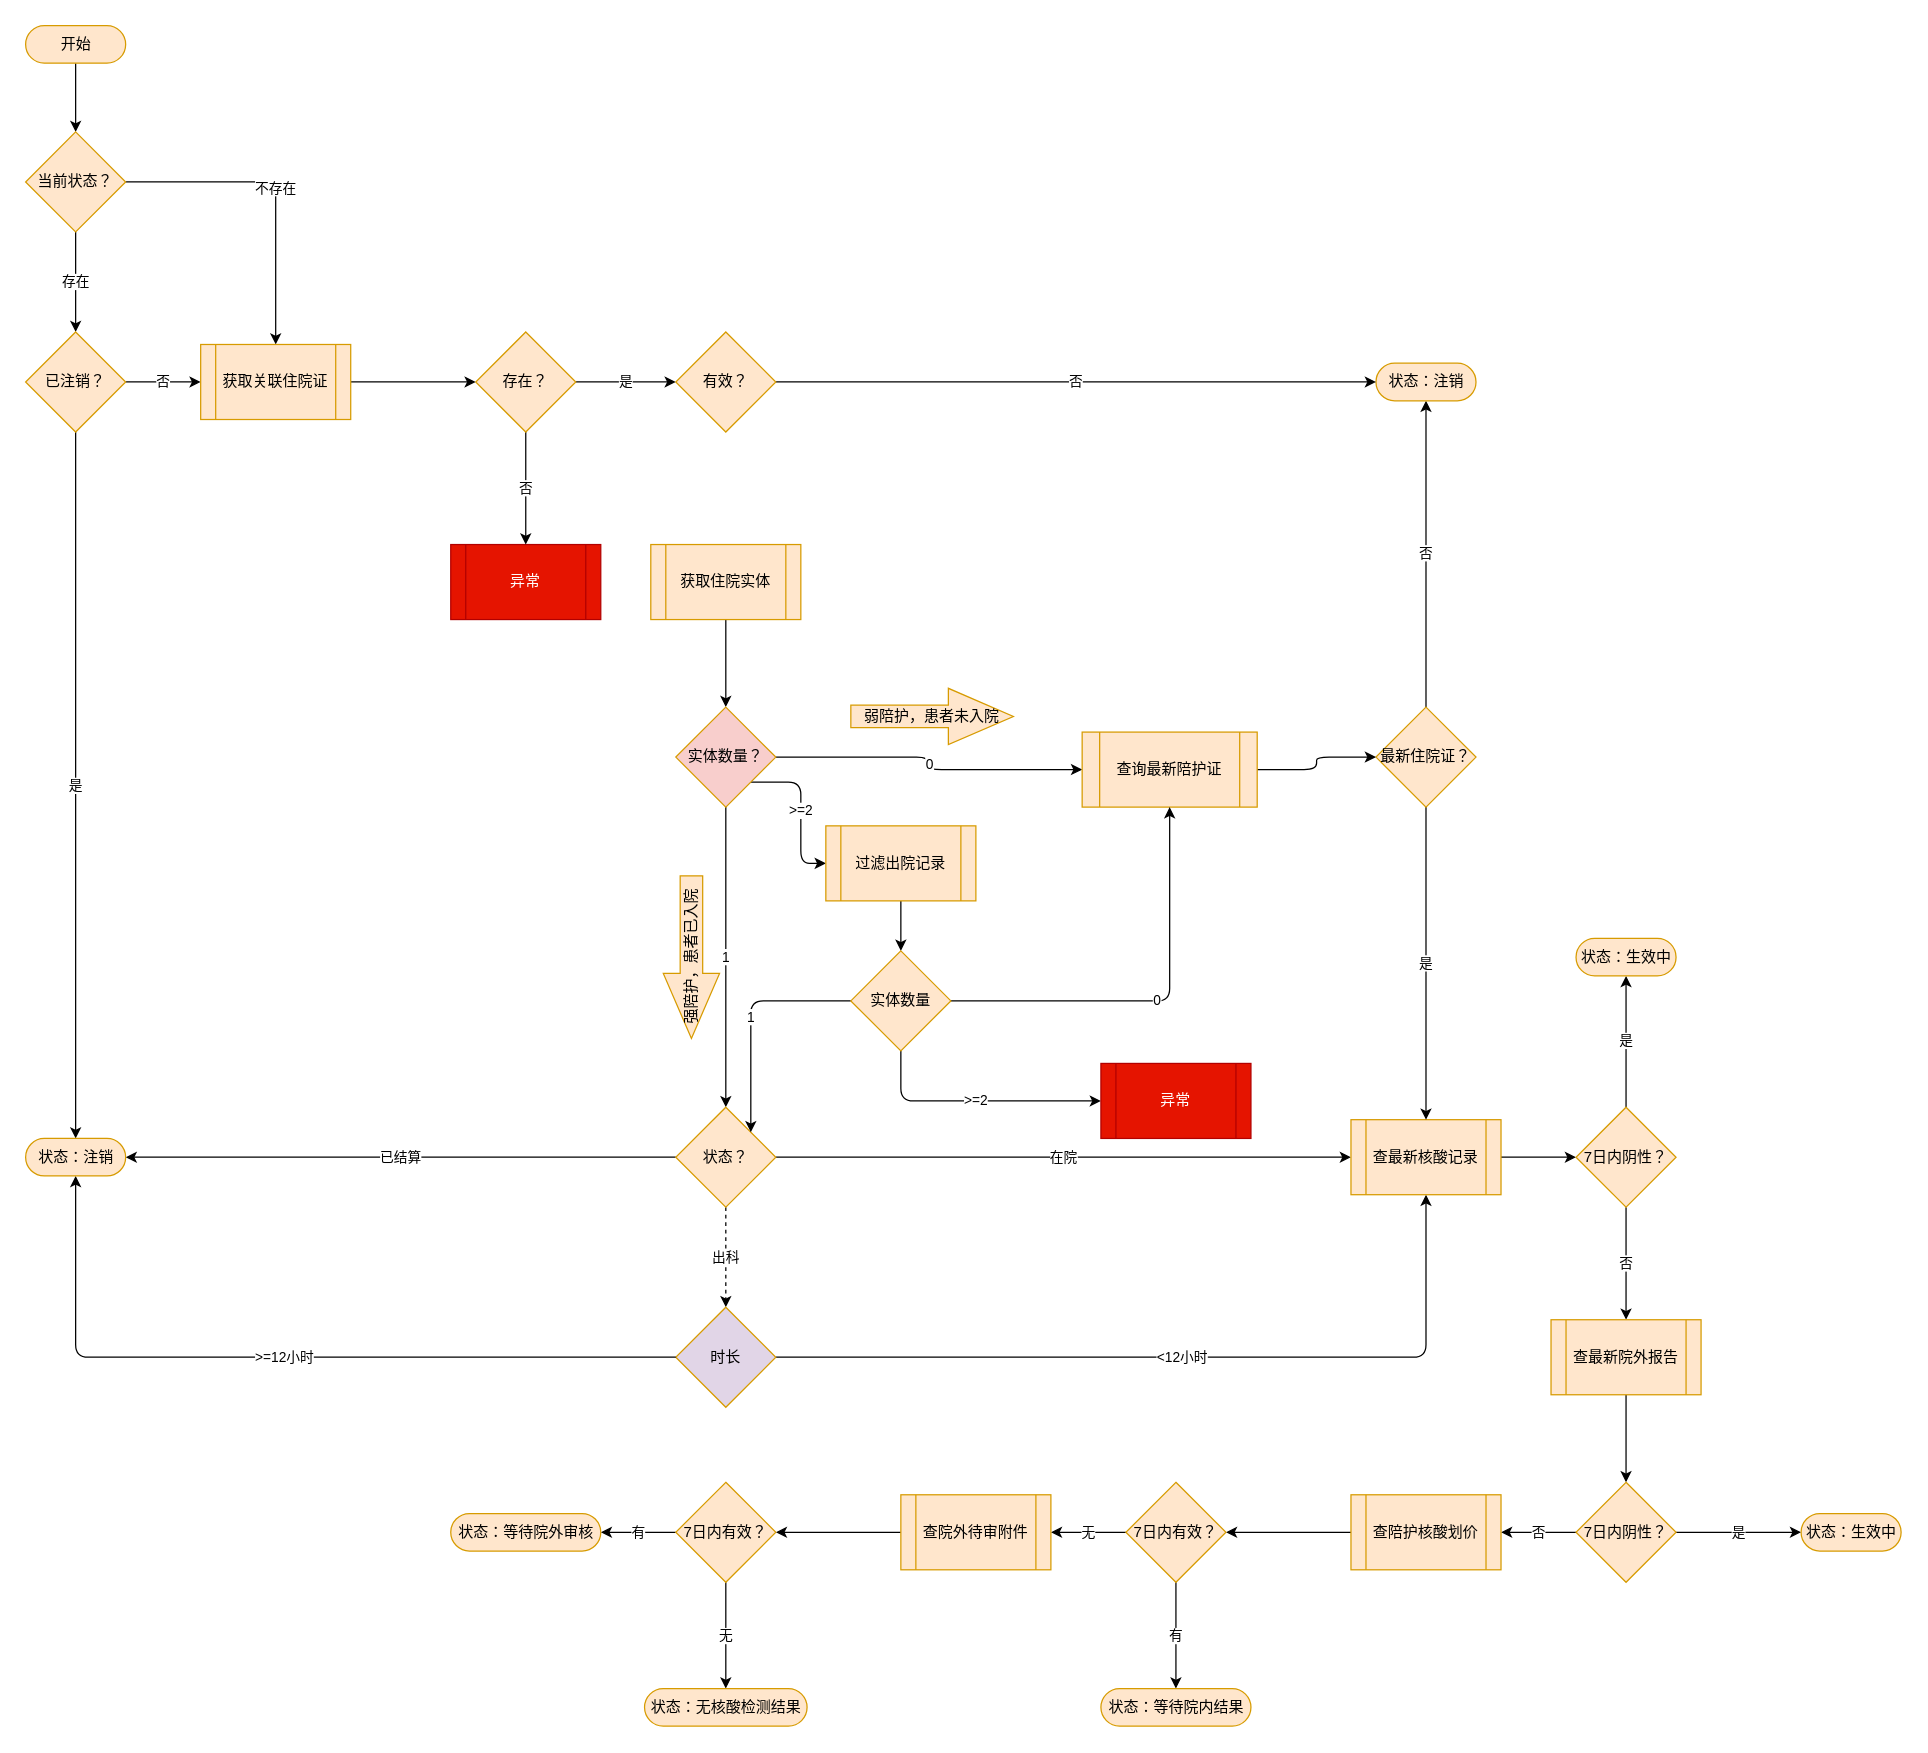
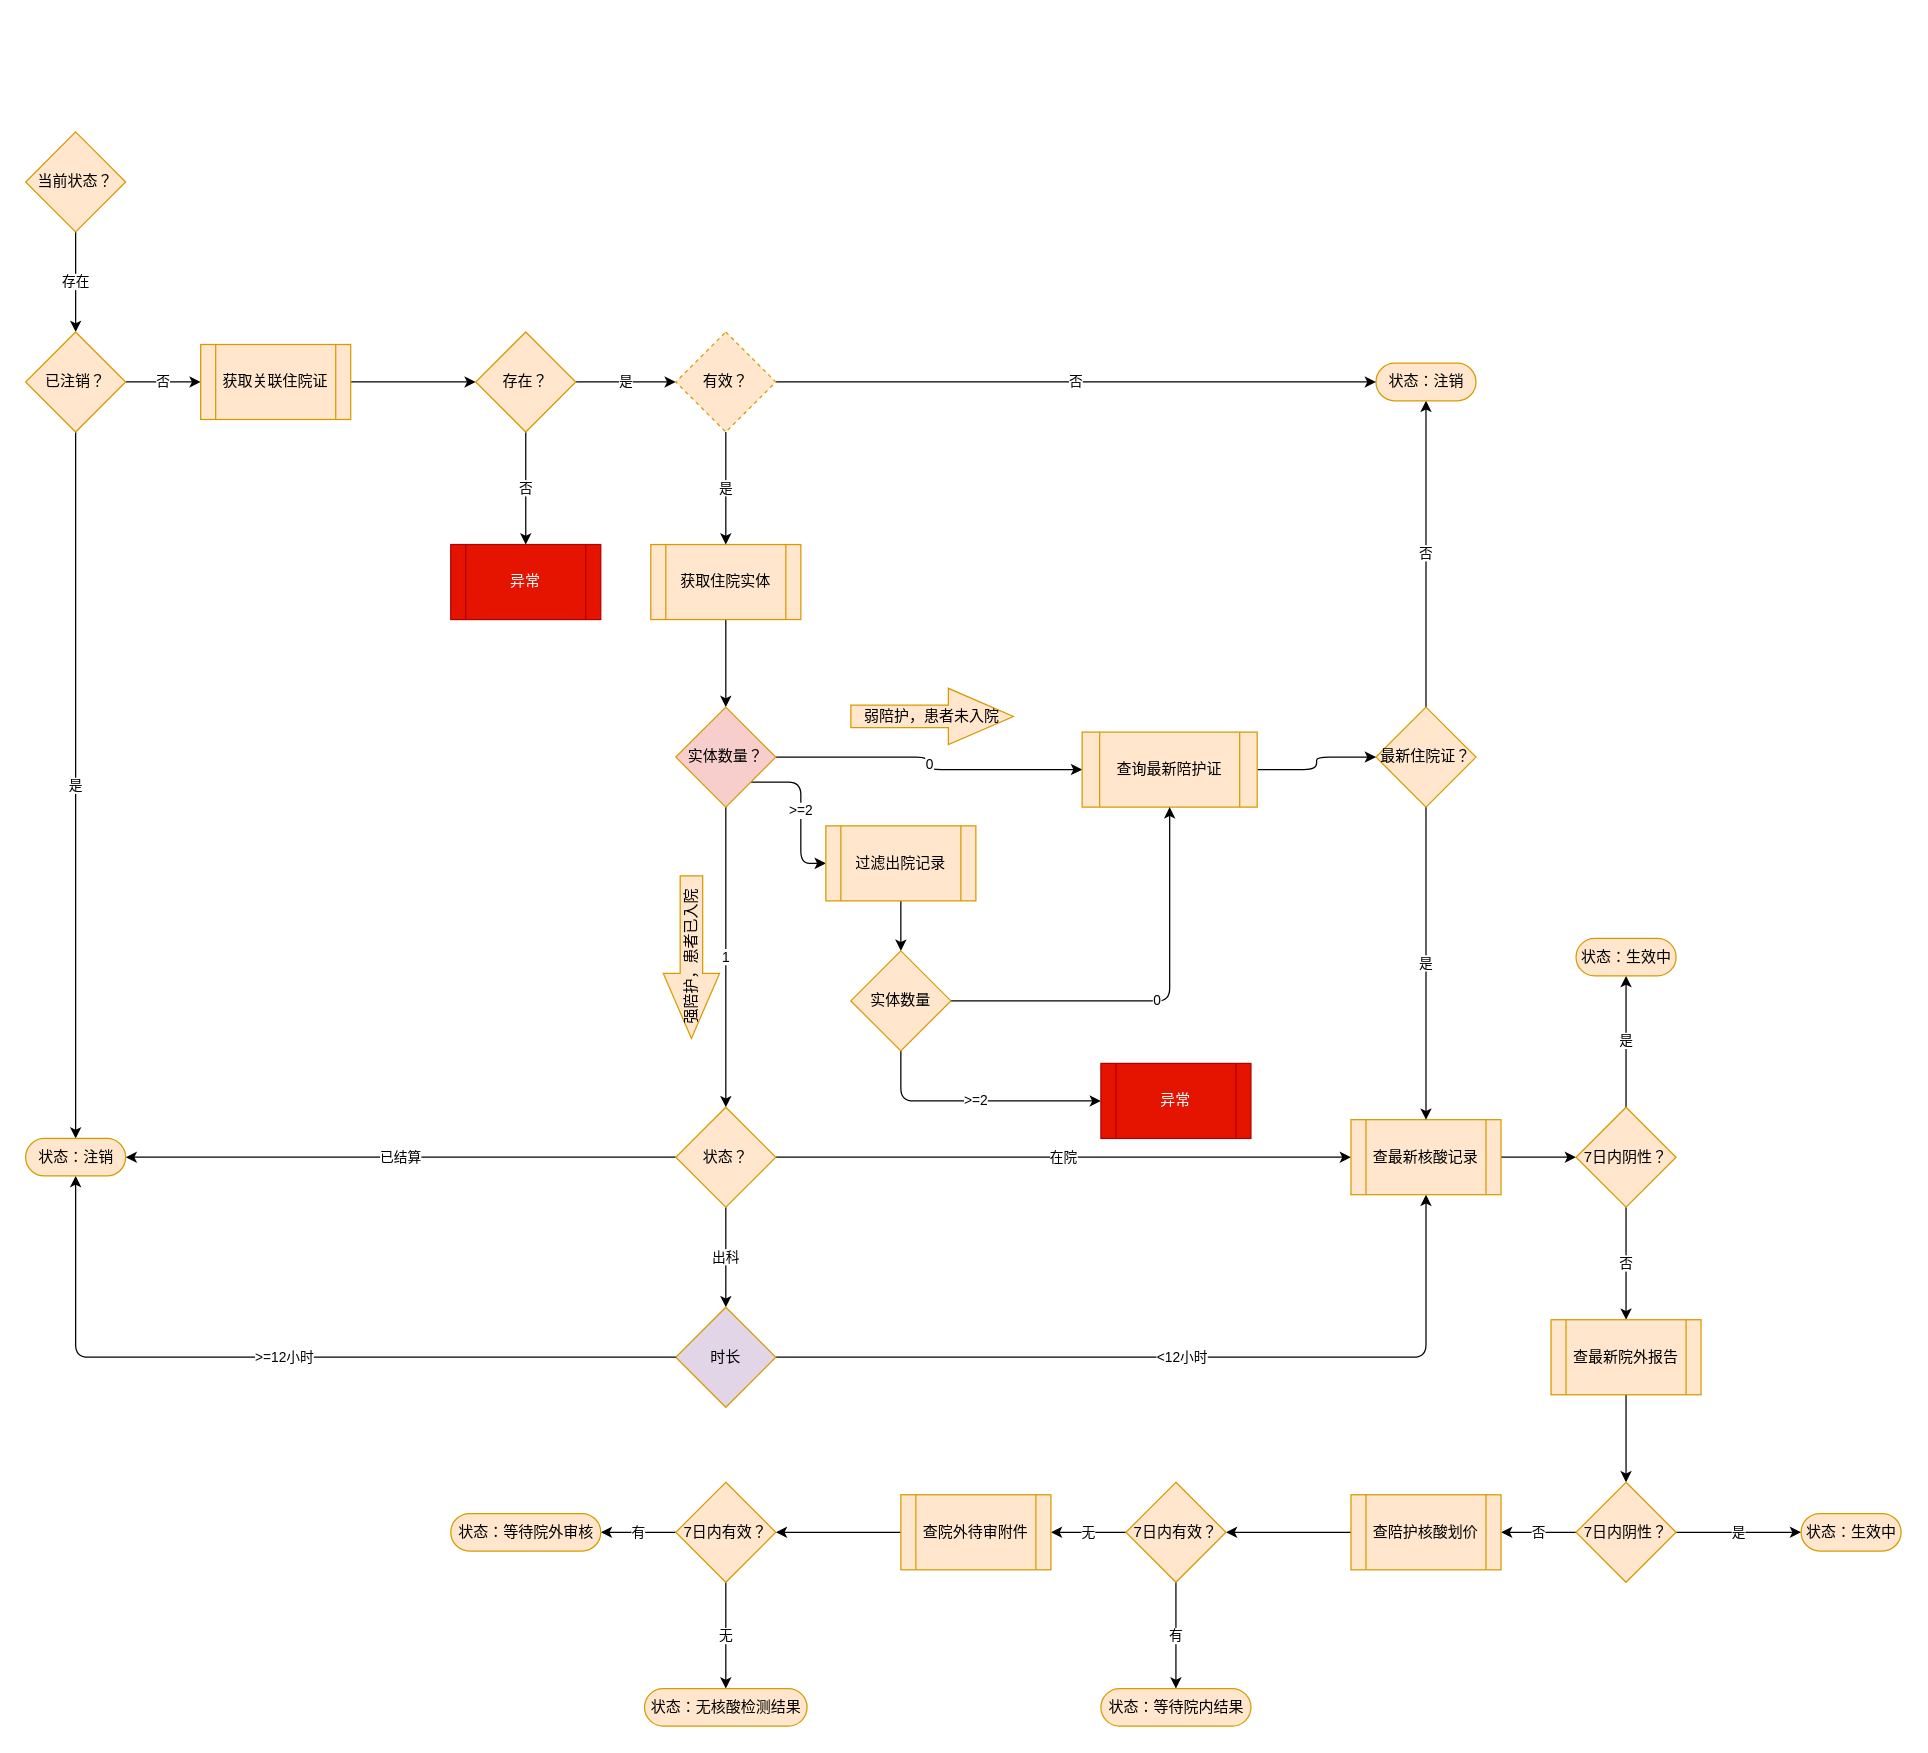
(76, 44) -> none
(76, 94) -> none
(275, 188) -> none
(726, 382) -> (726, 382)
none -> (726, 484)
(751, 1017) -> none
(726, 1227) -> (726, 1227)
